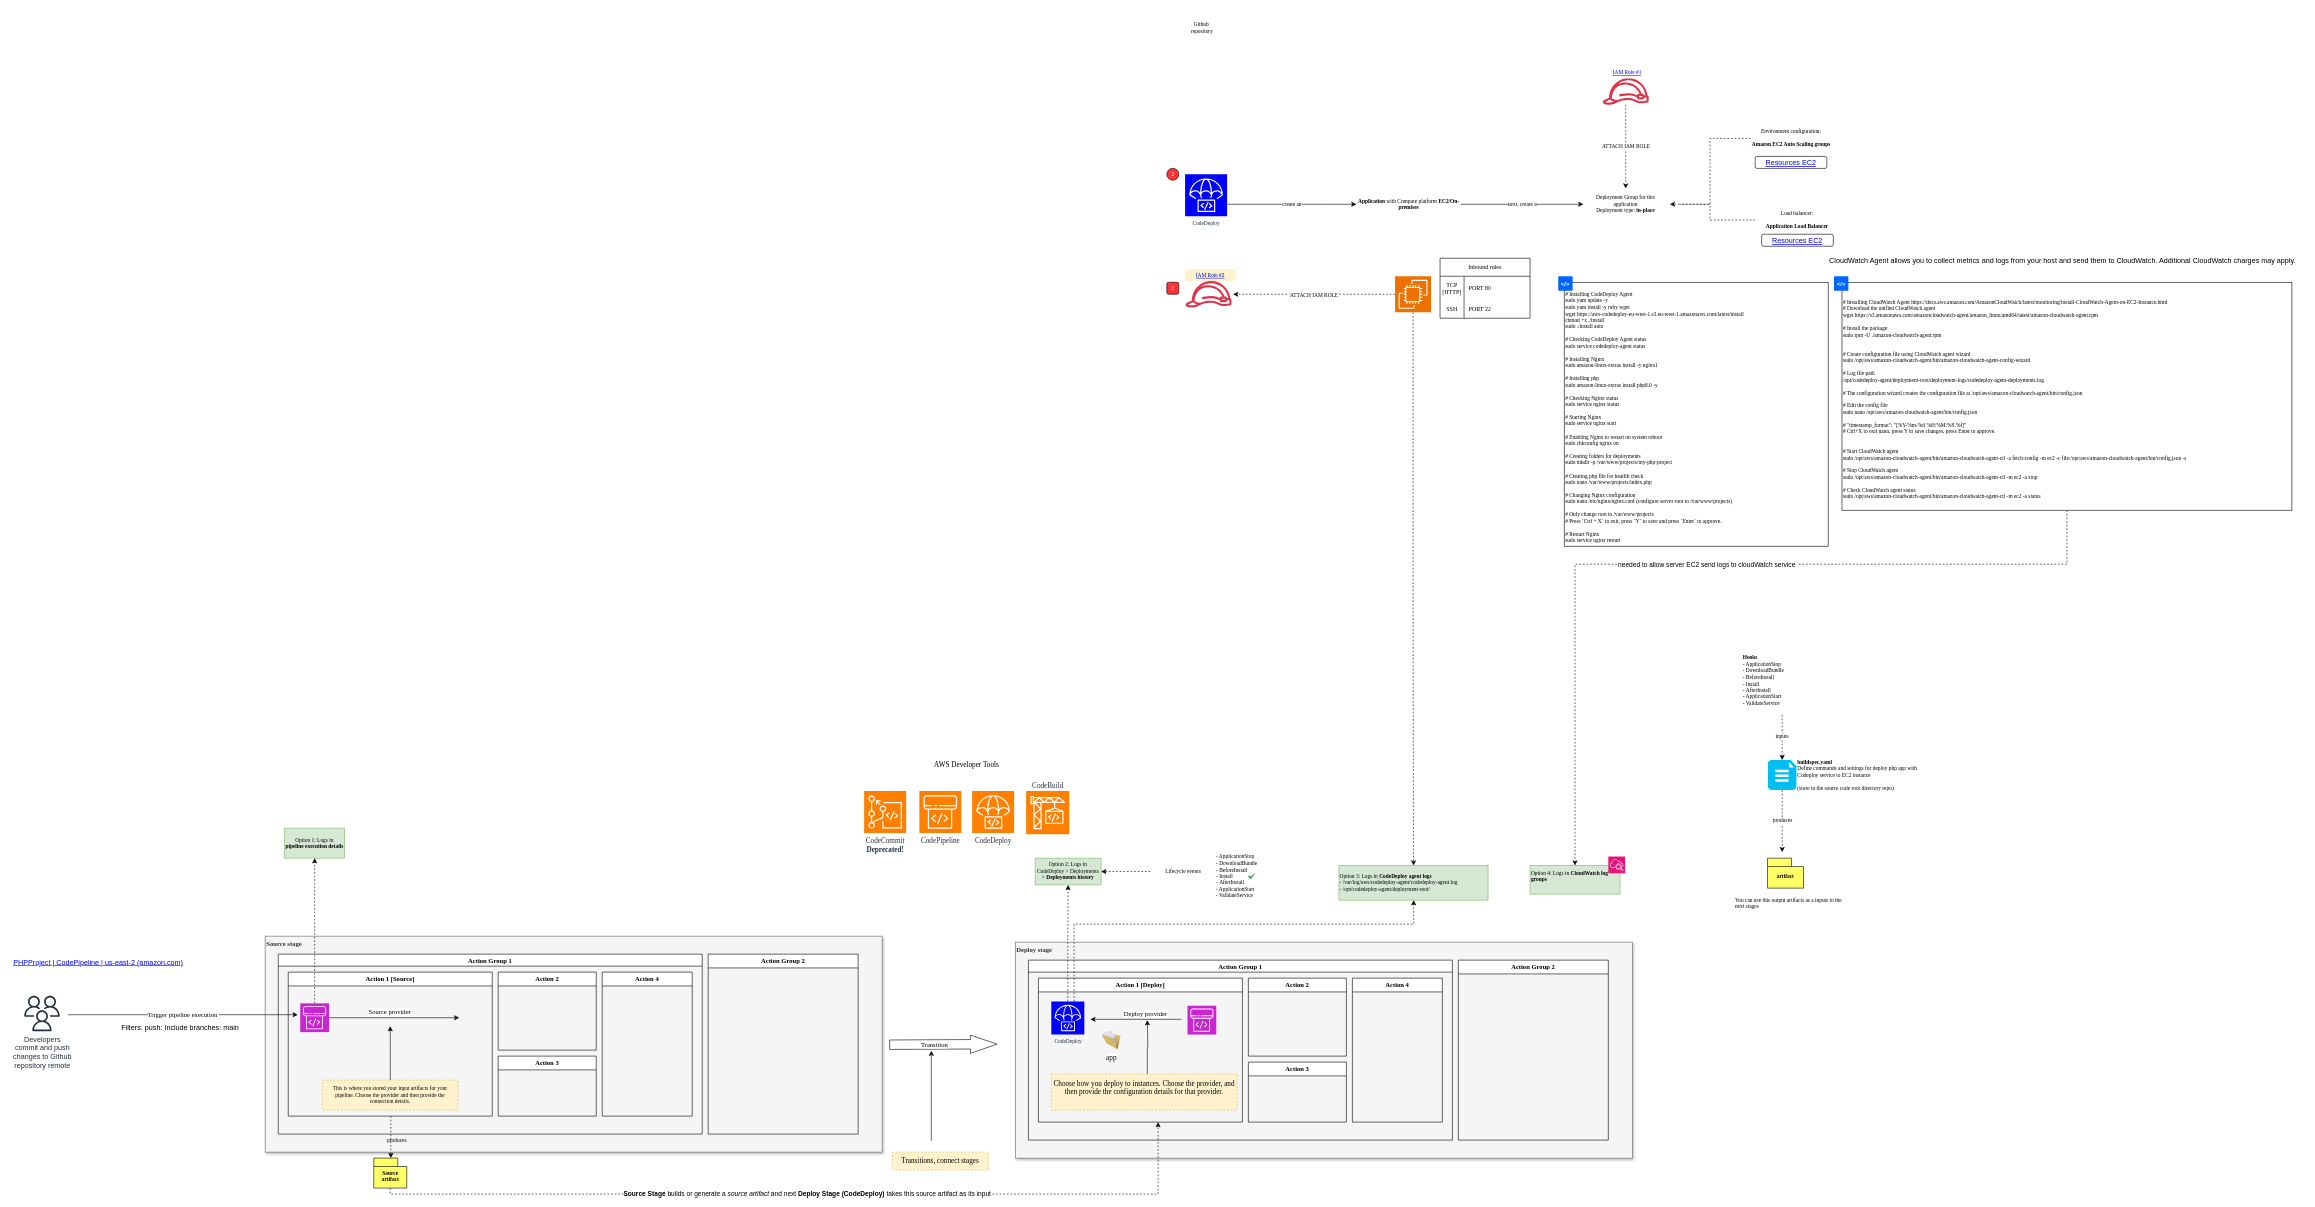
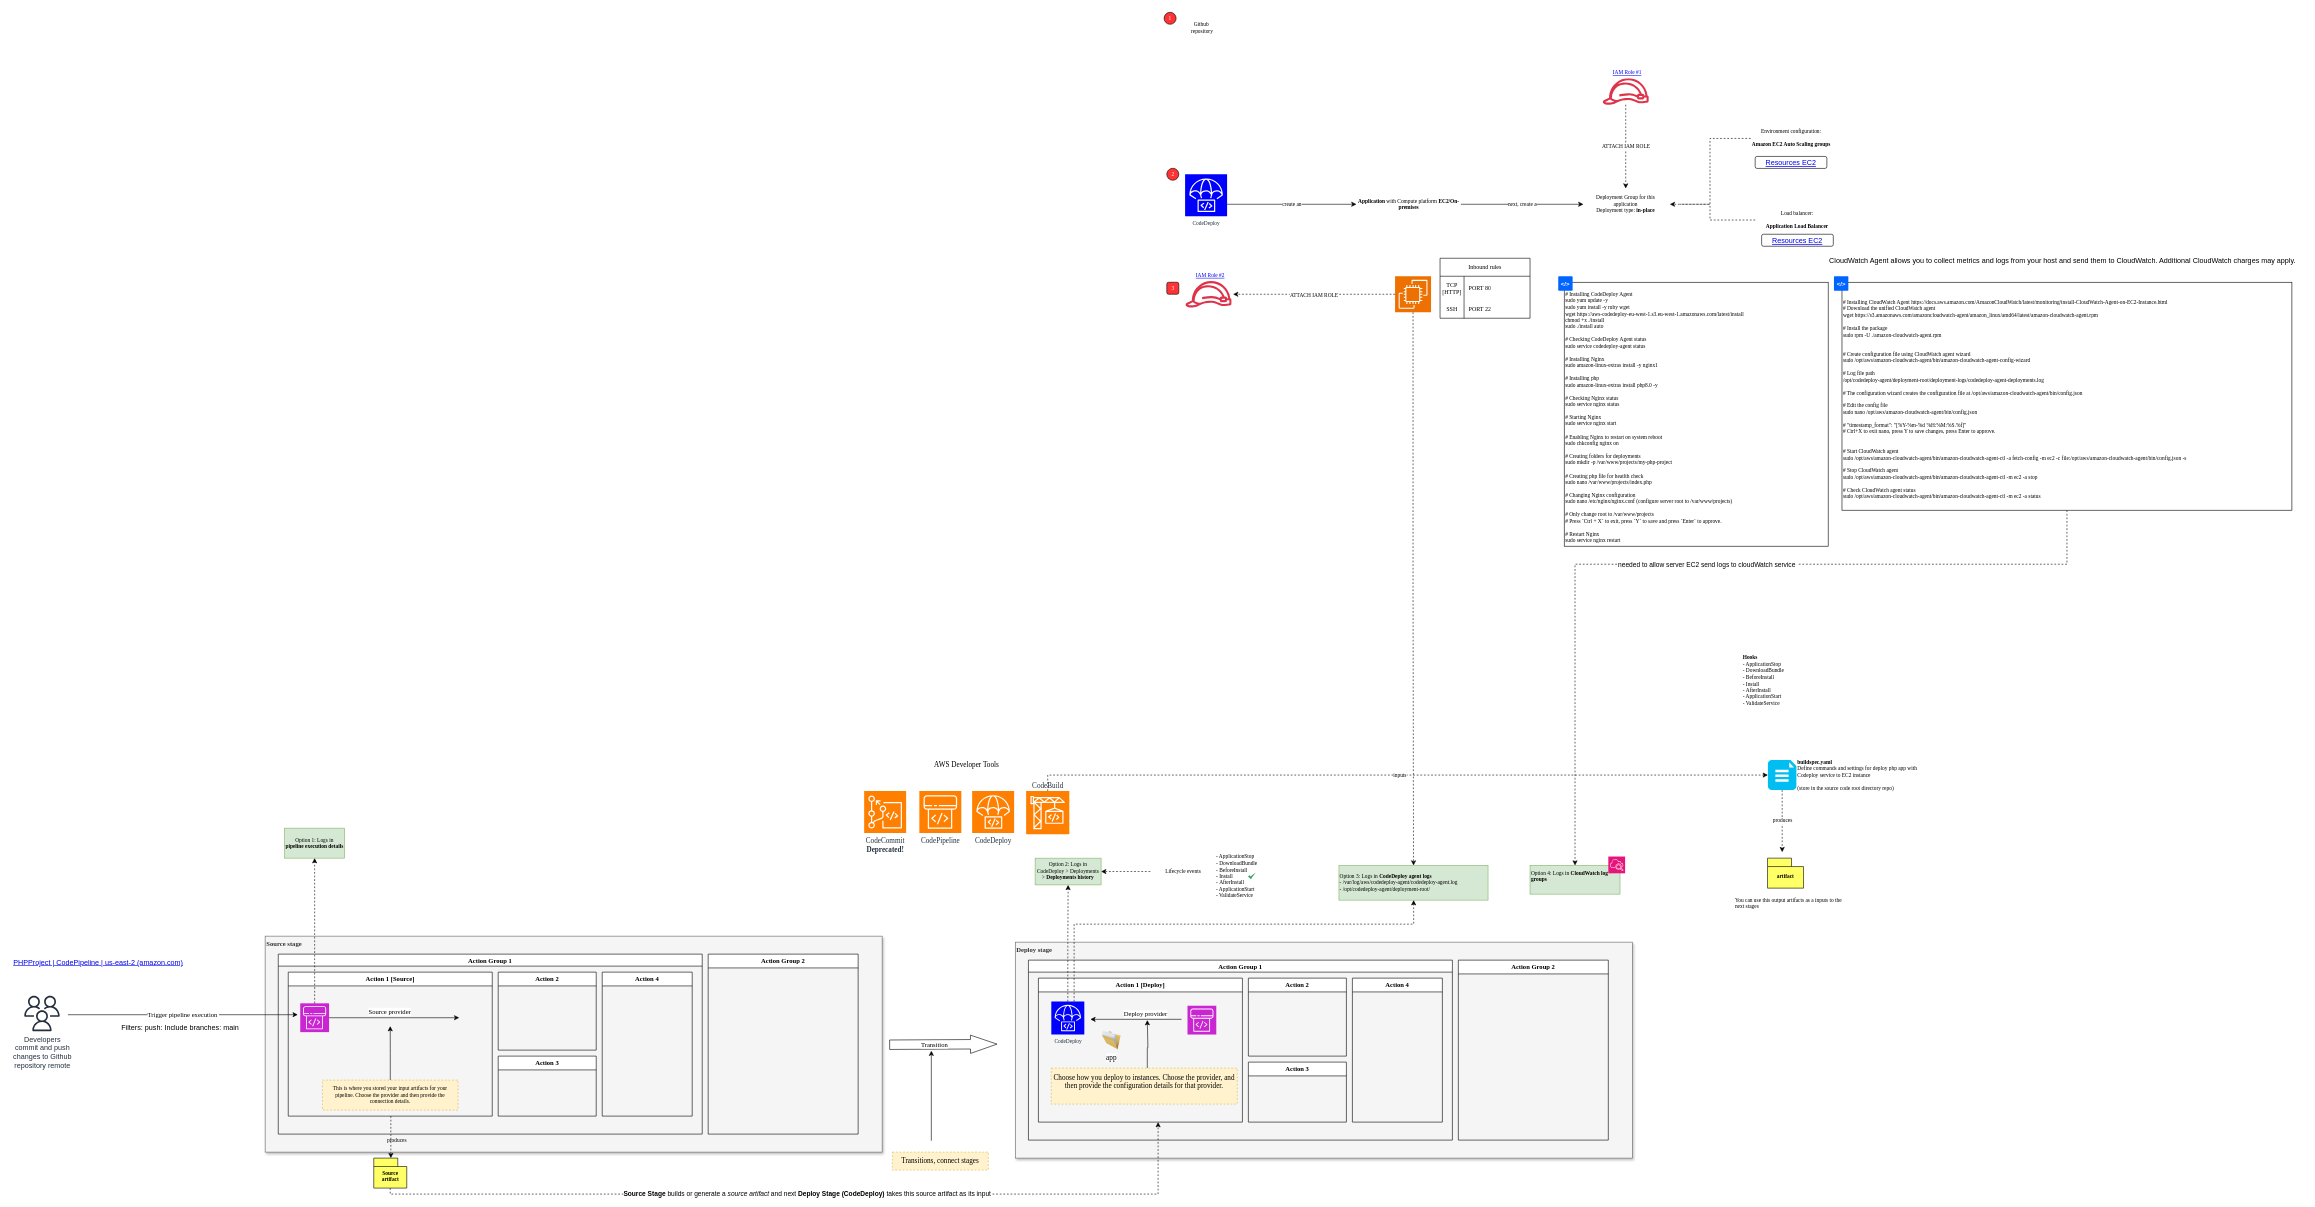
none -> (1170, 18)
(1211, 275) -> (1211, 275)
(1782, 736) -> (1400, 775)
(1145, 1092) -> (1145, 1086)
